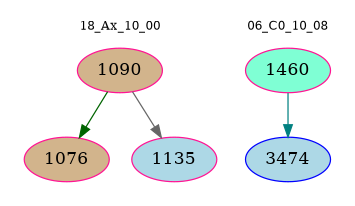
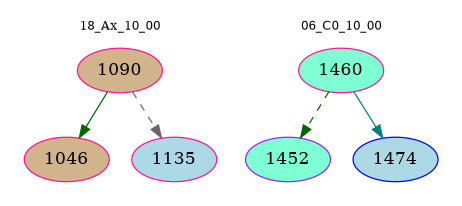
(288, 27) -> (342, 27)
(144, 109) -> (144, 109)
(67, 159) -> (67, 159)
none -> (288, 159)
(288, 159) -> (396, 159)
